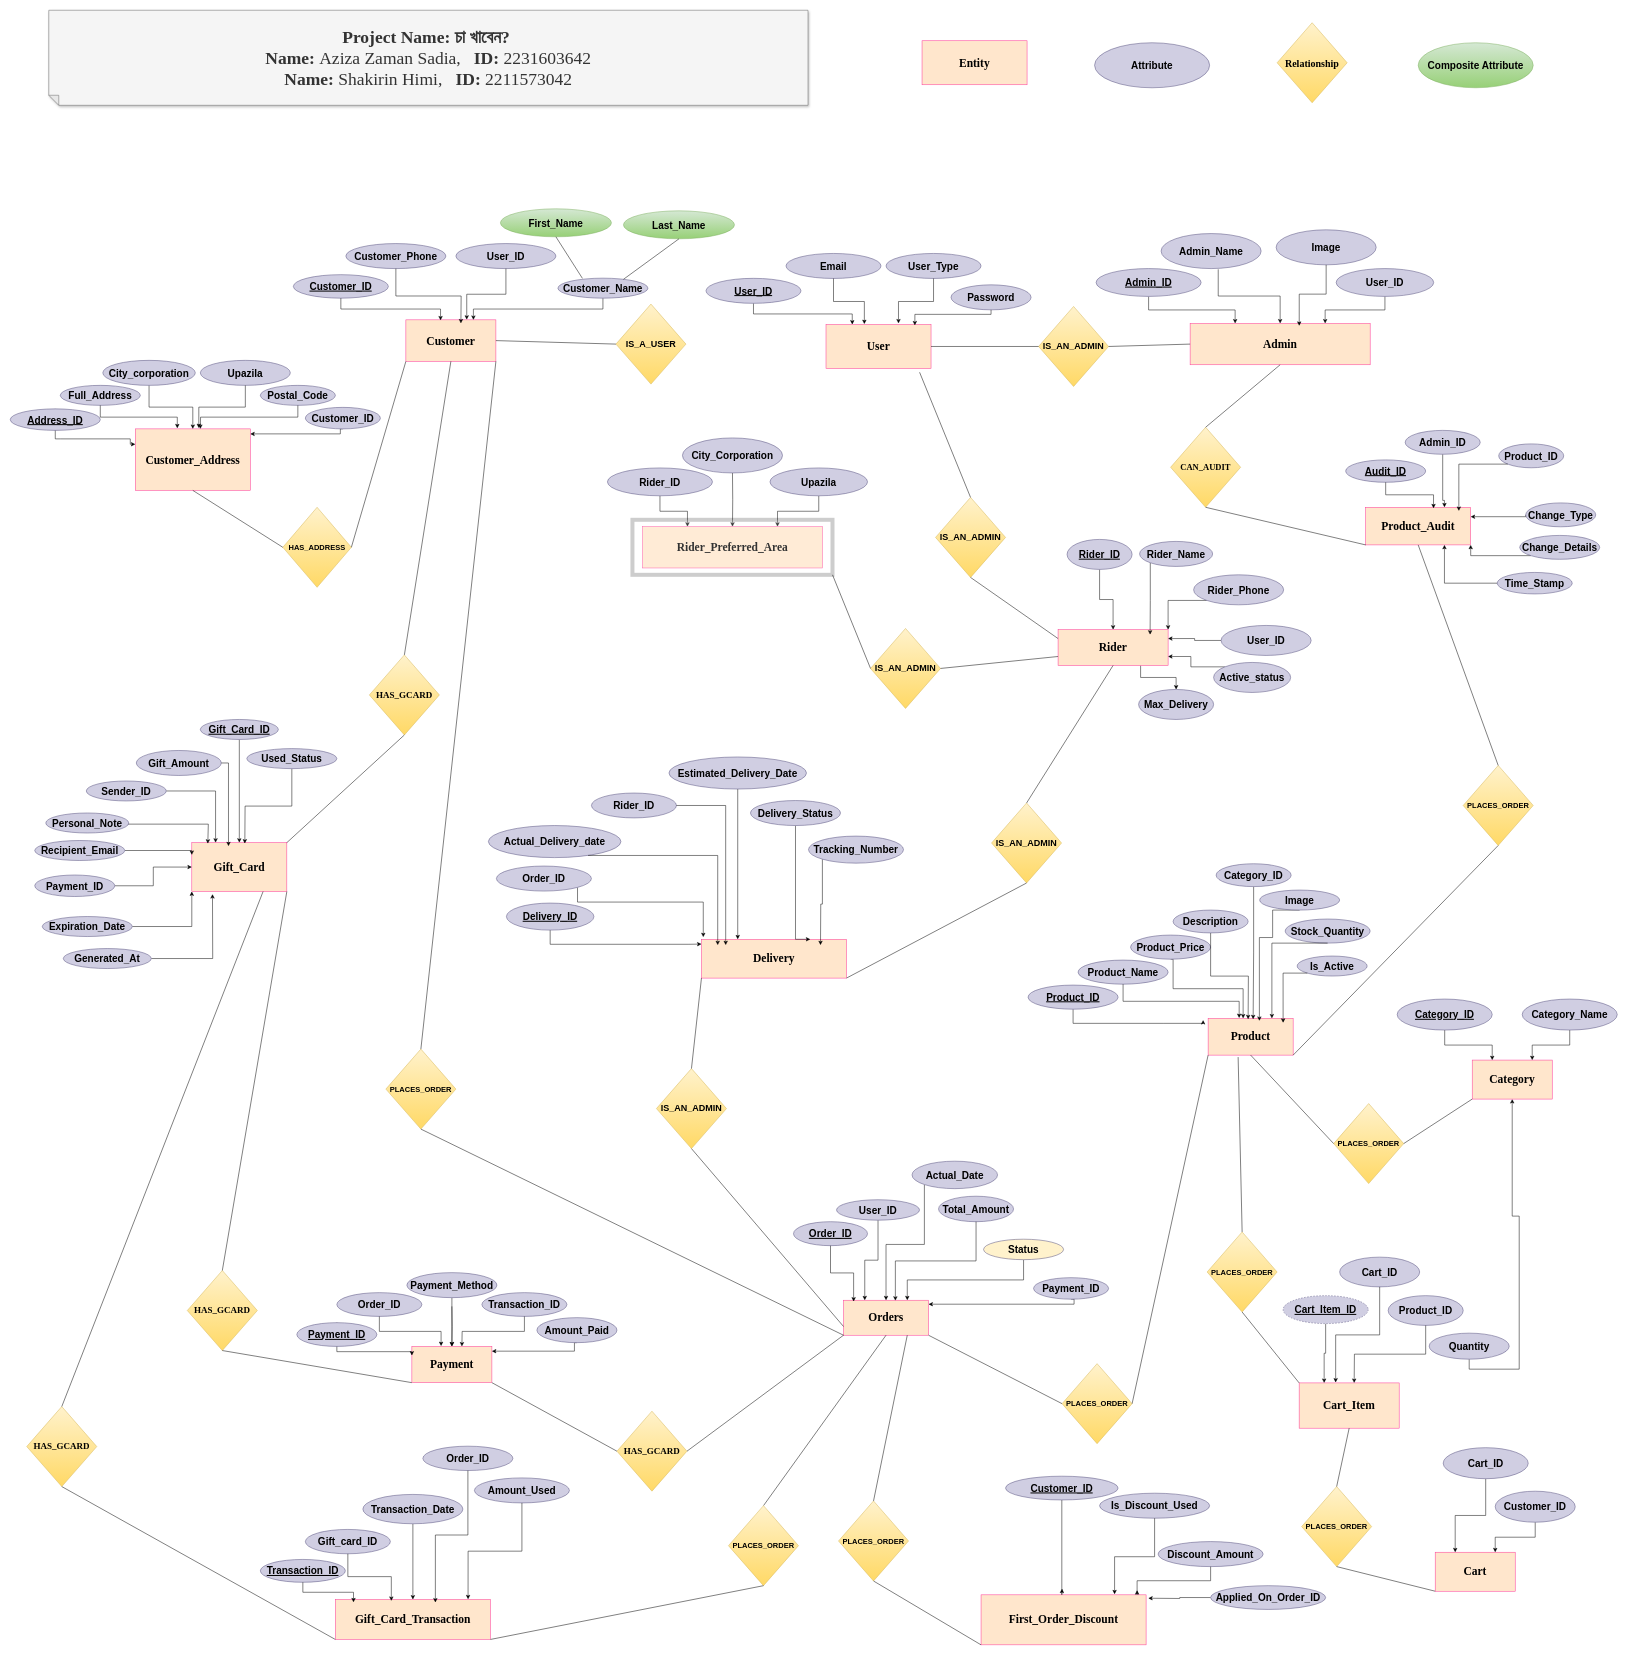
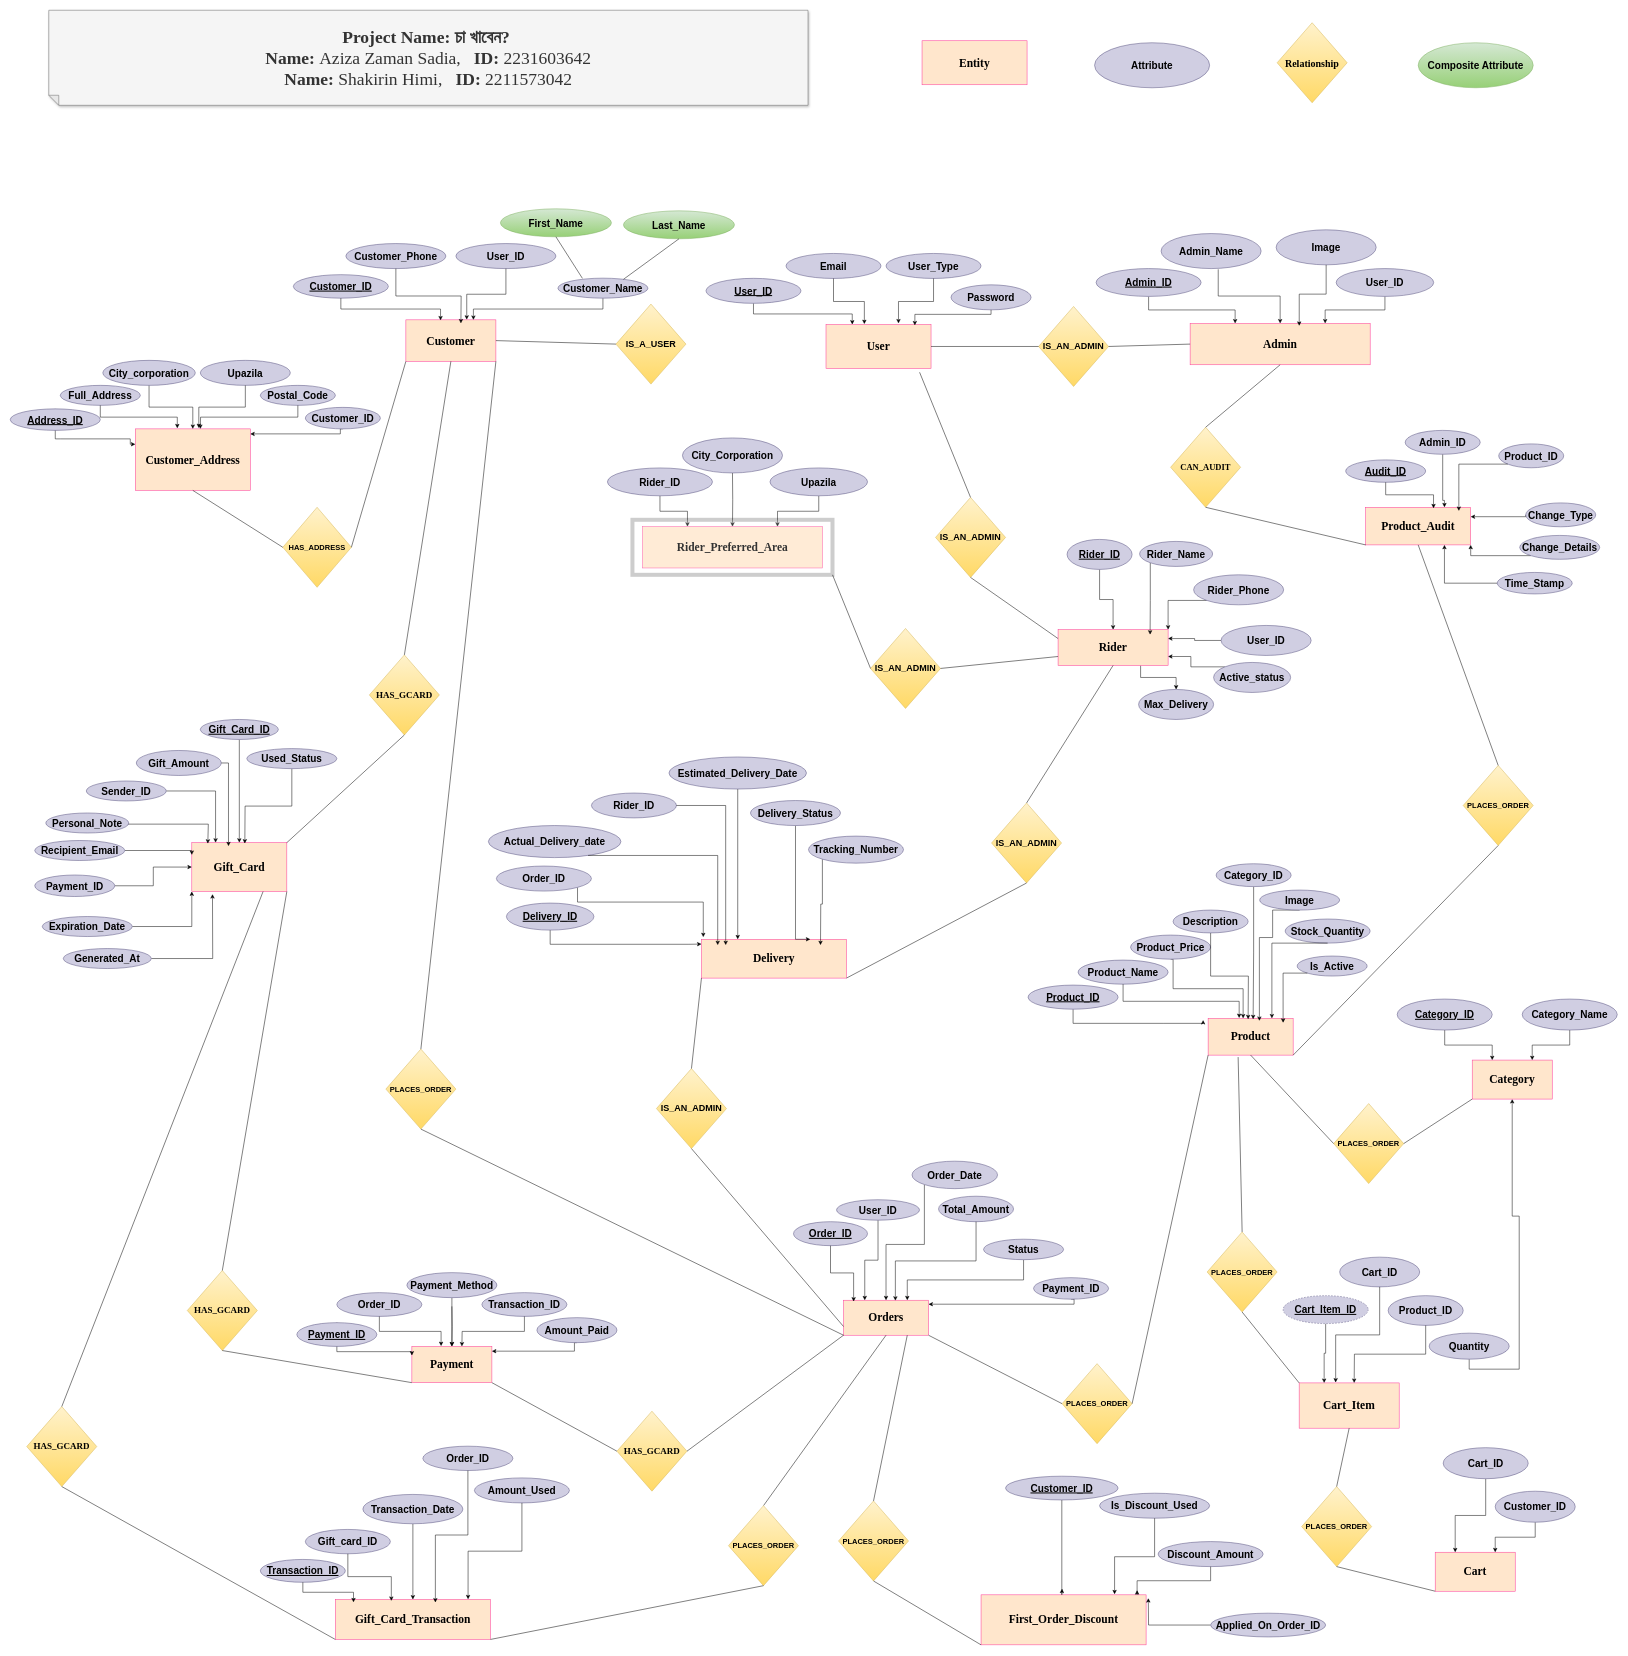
(955, 1175) -> (955, 1175)
(1023, 1249) -> (1023, 1249)
(1268, 1597) -> (1268, 1625)
